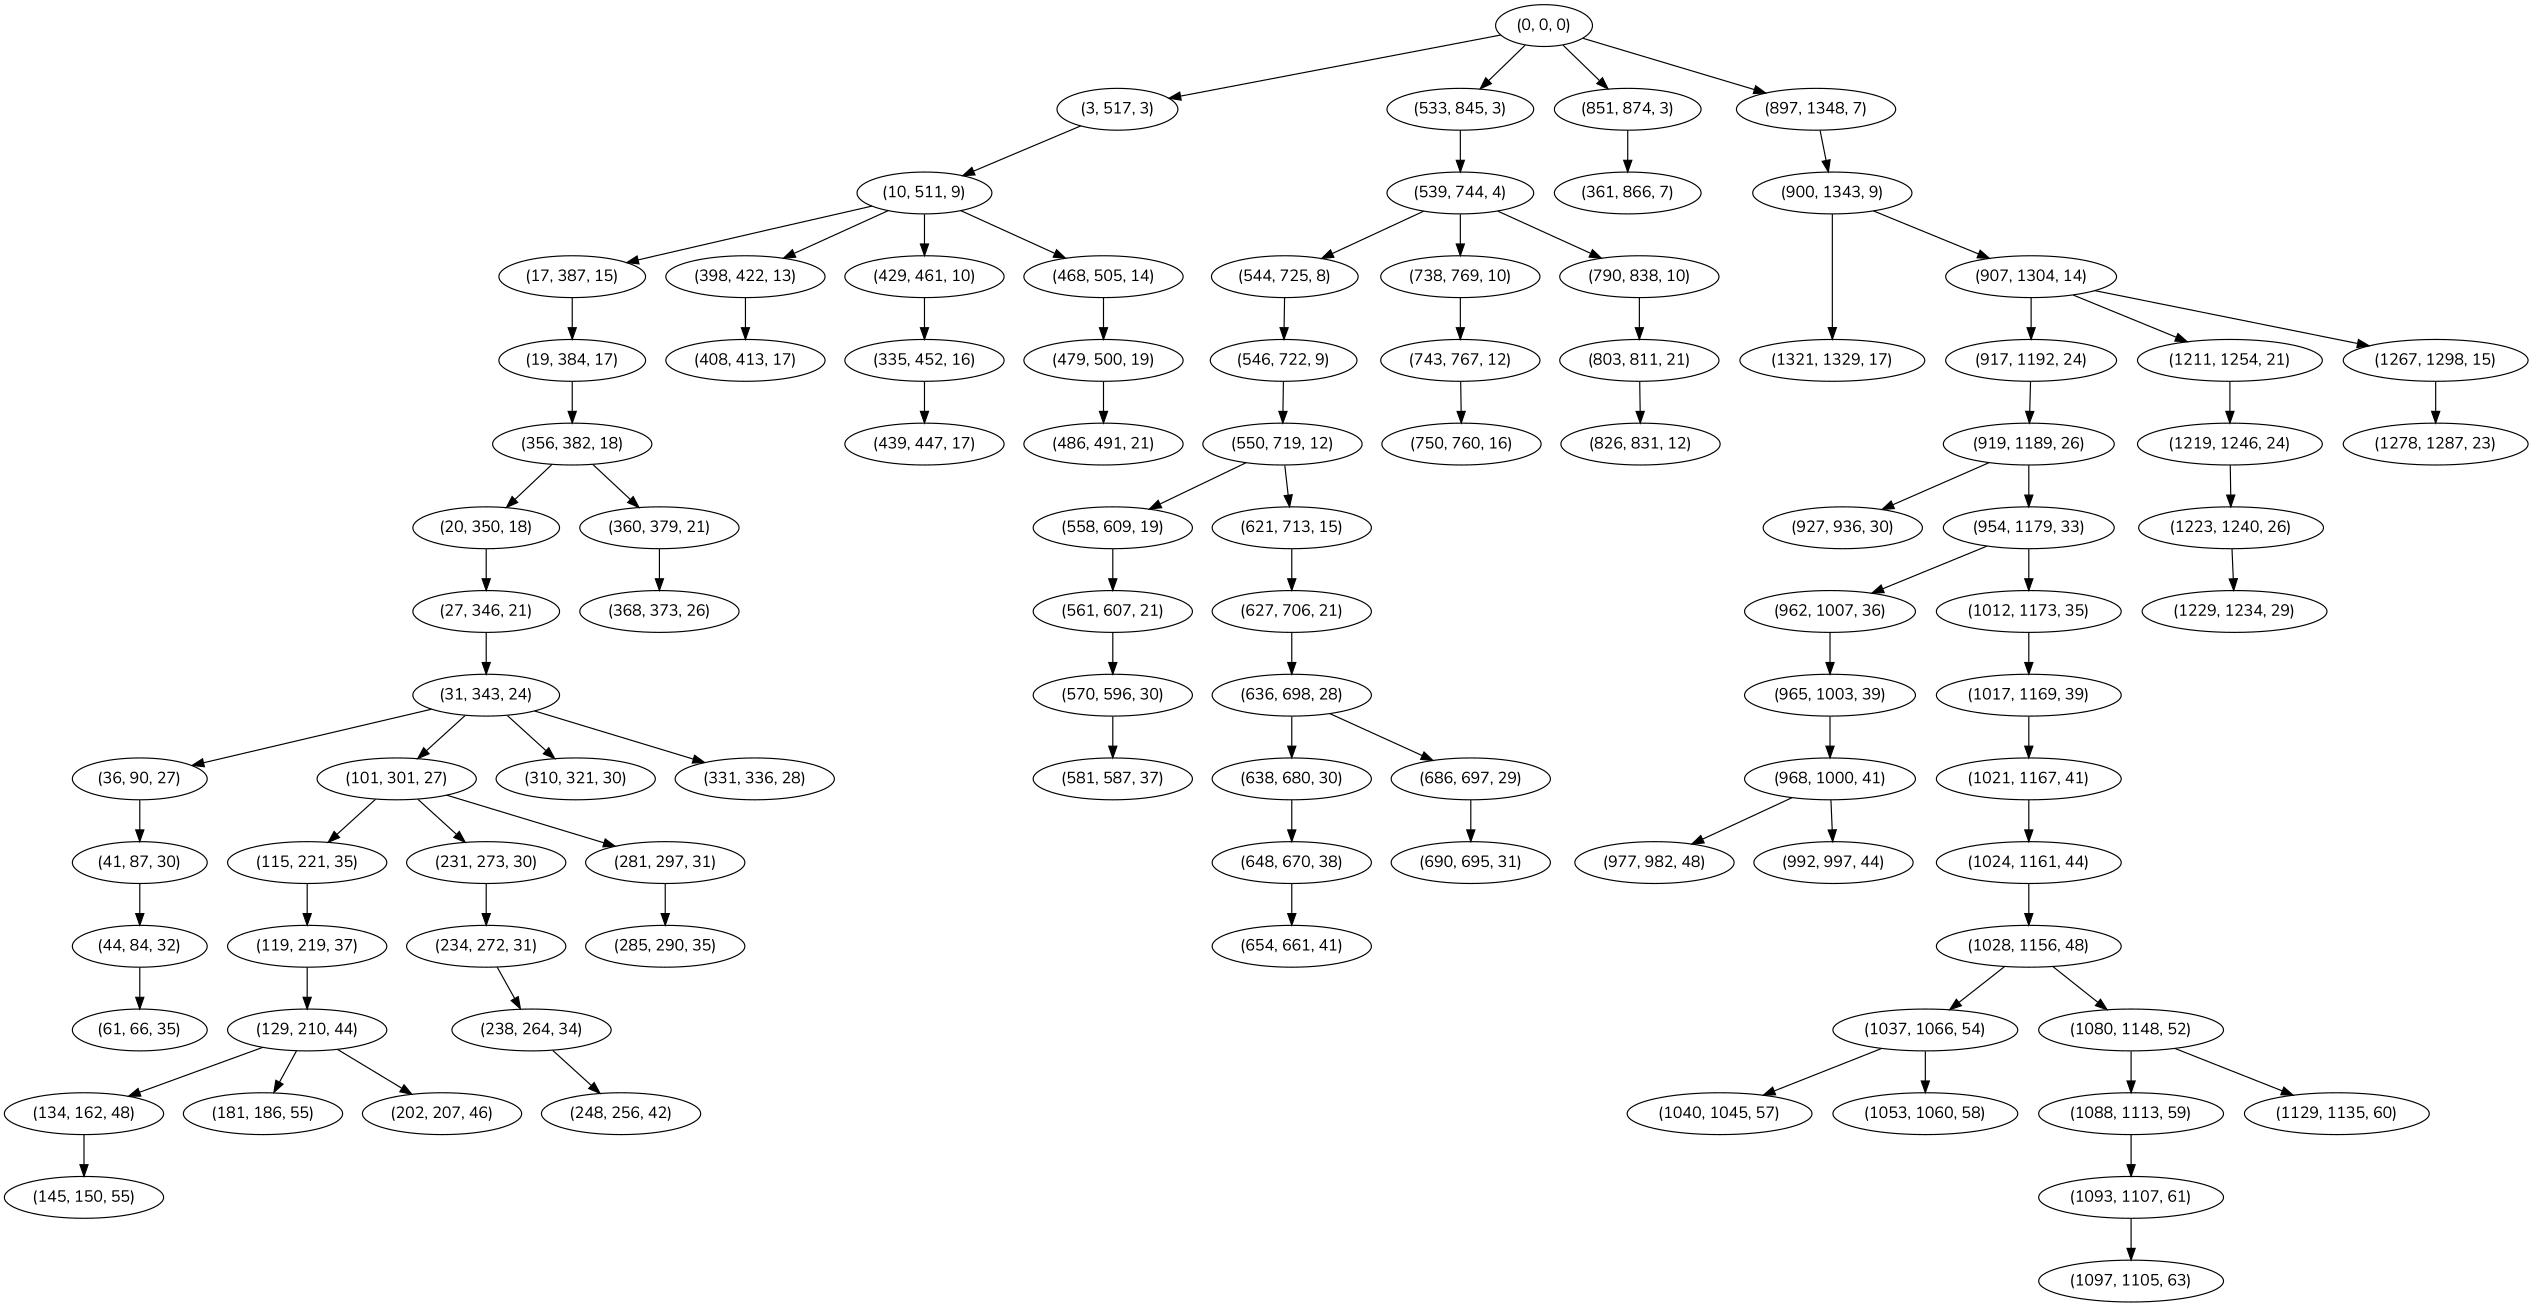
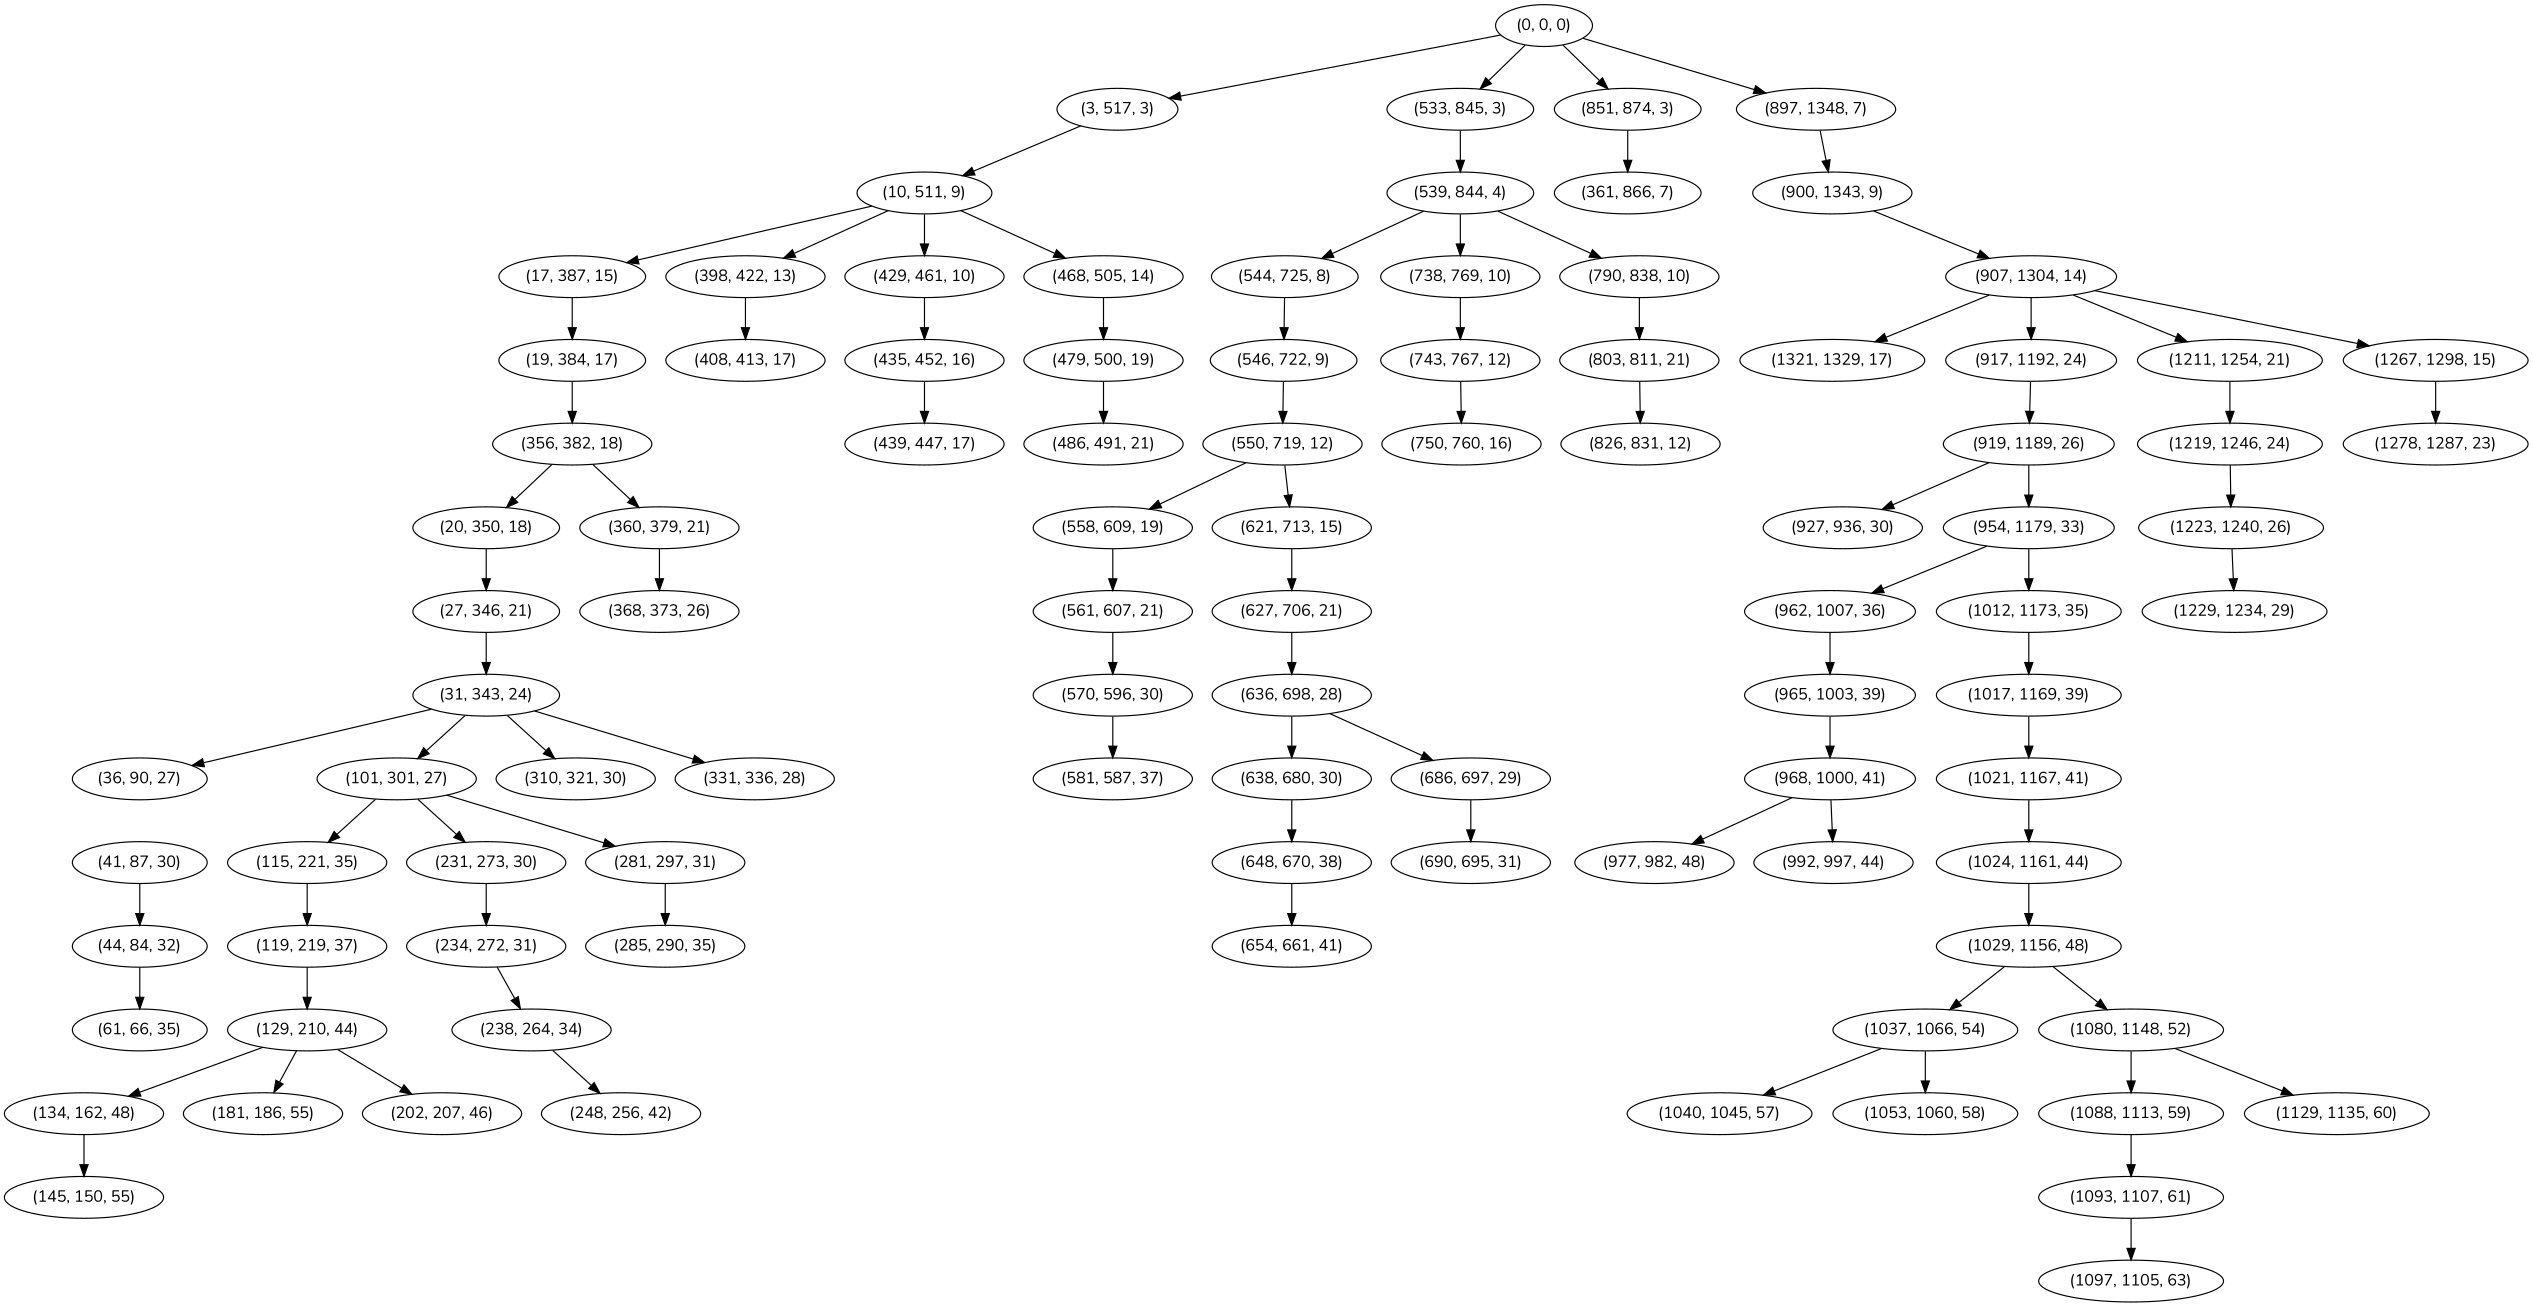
(1460, 193) -> (1460, 193)
(1832, 271) -> (1938, 316)
(924, 360) -> (924, 360)
(140, 815) -> none
(2029, 946) -> (2029, 946)
